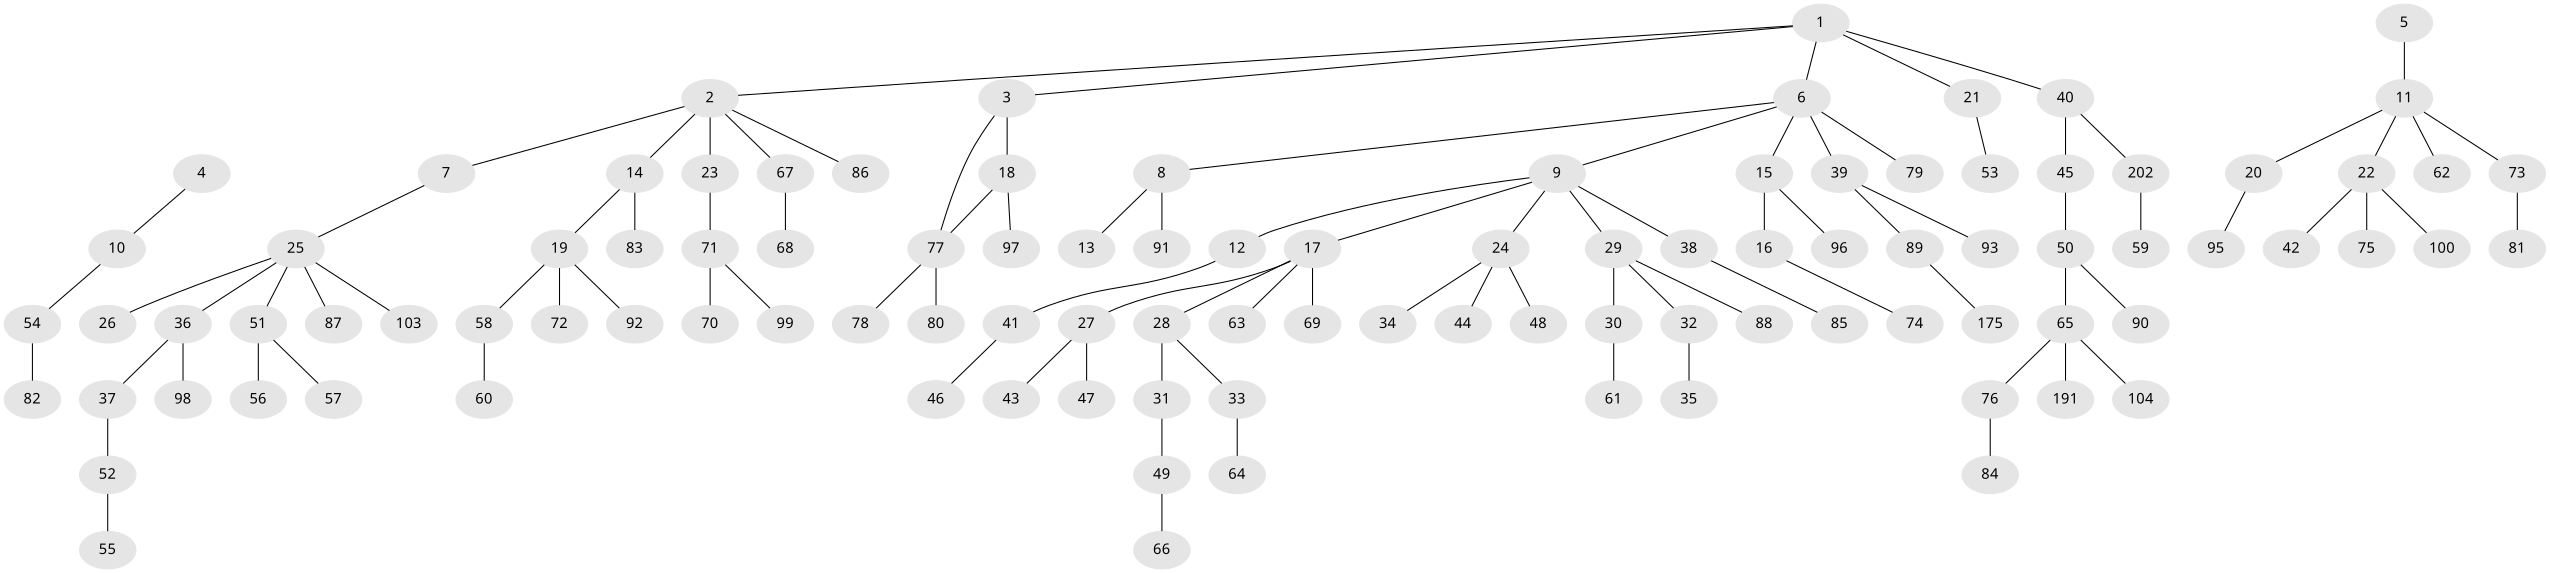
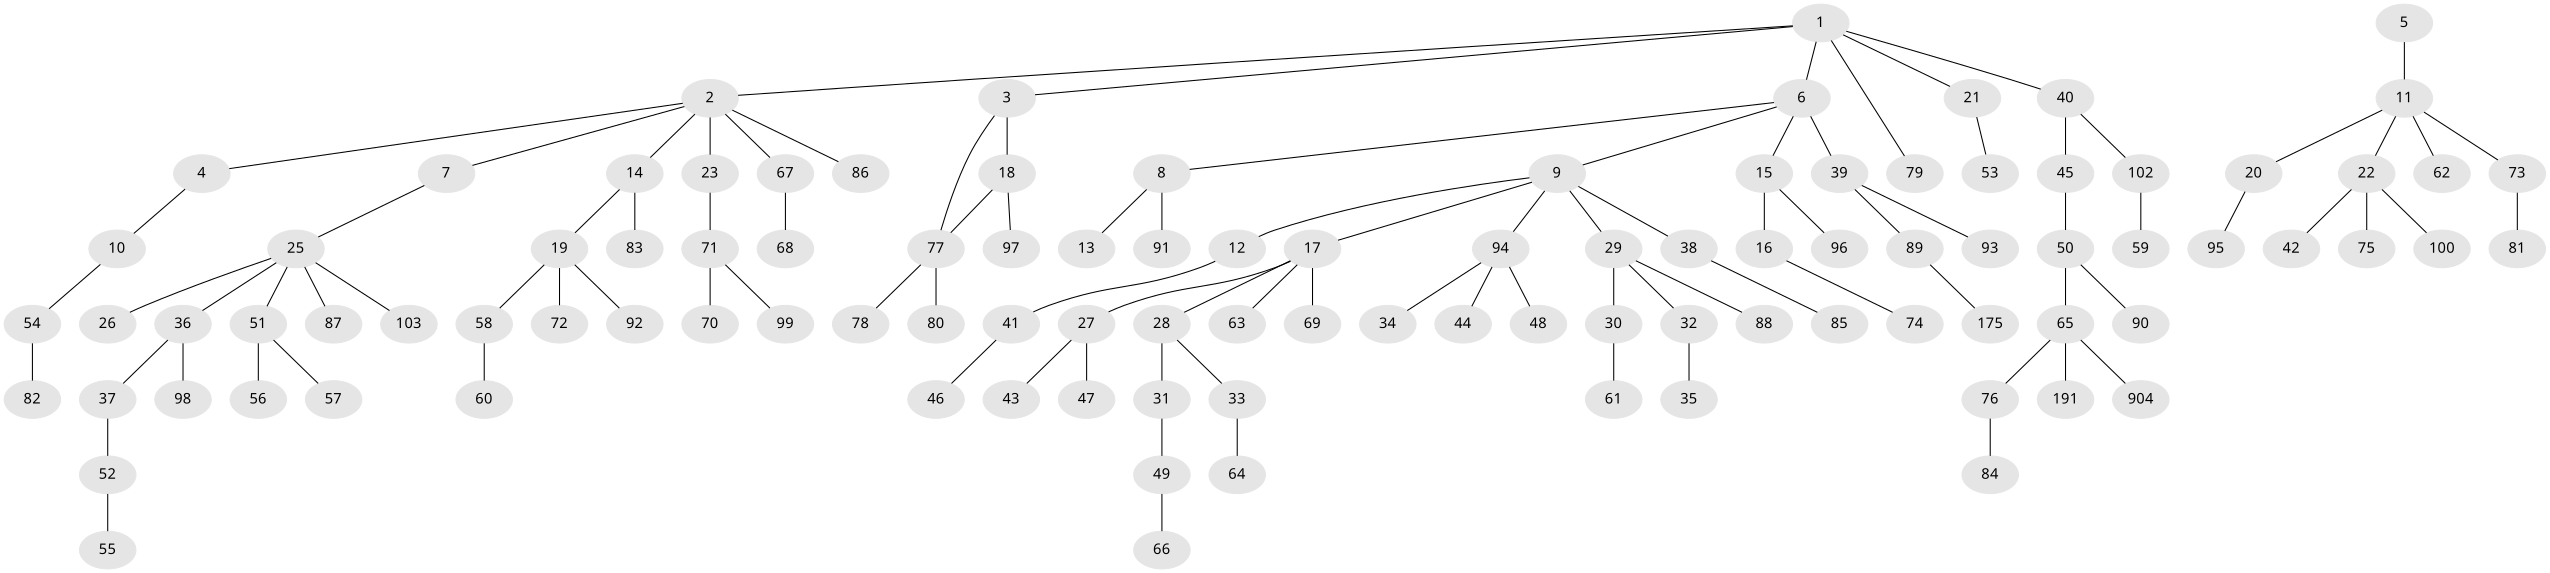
none -> (456, 136)
(1859, 136) -> (1868, 98)
(2141, 174) -> (2141, 174)
(1501, 249) -> (1501, 249)
(2141, 400) -> (2141, 400)
